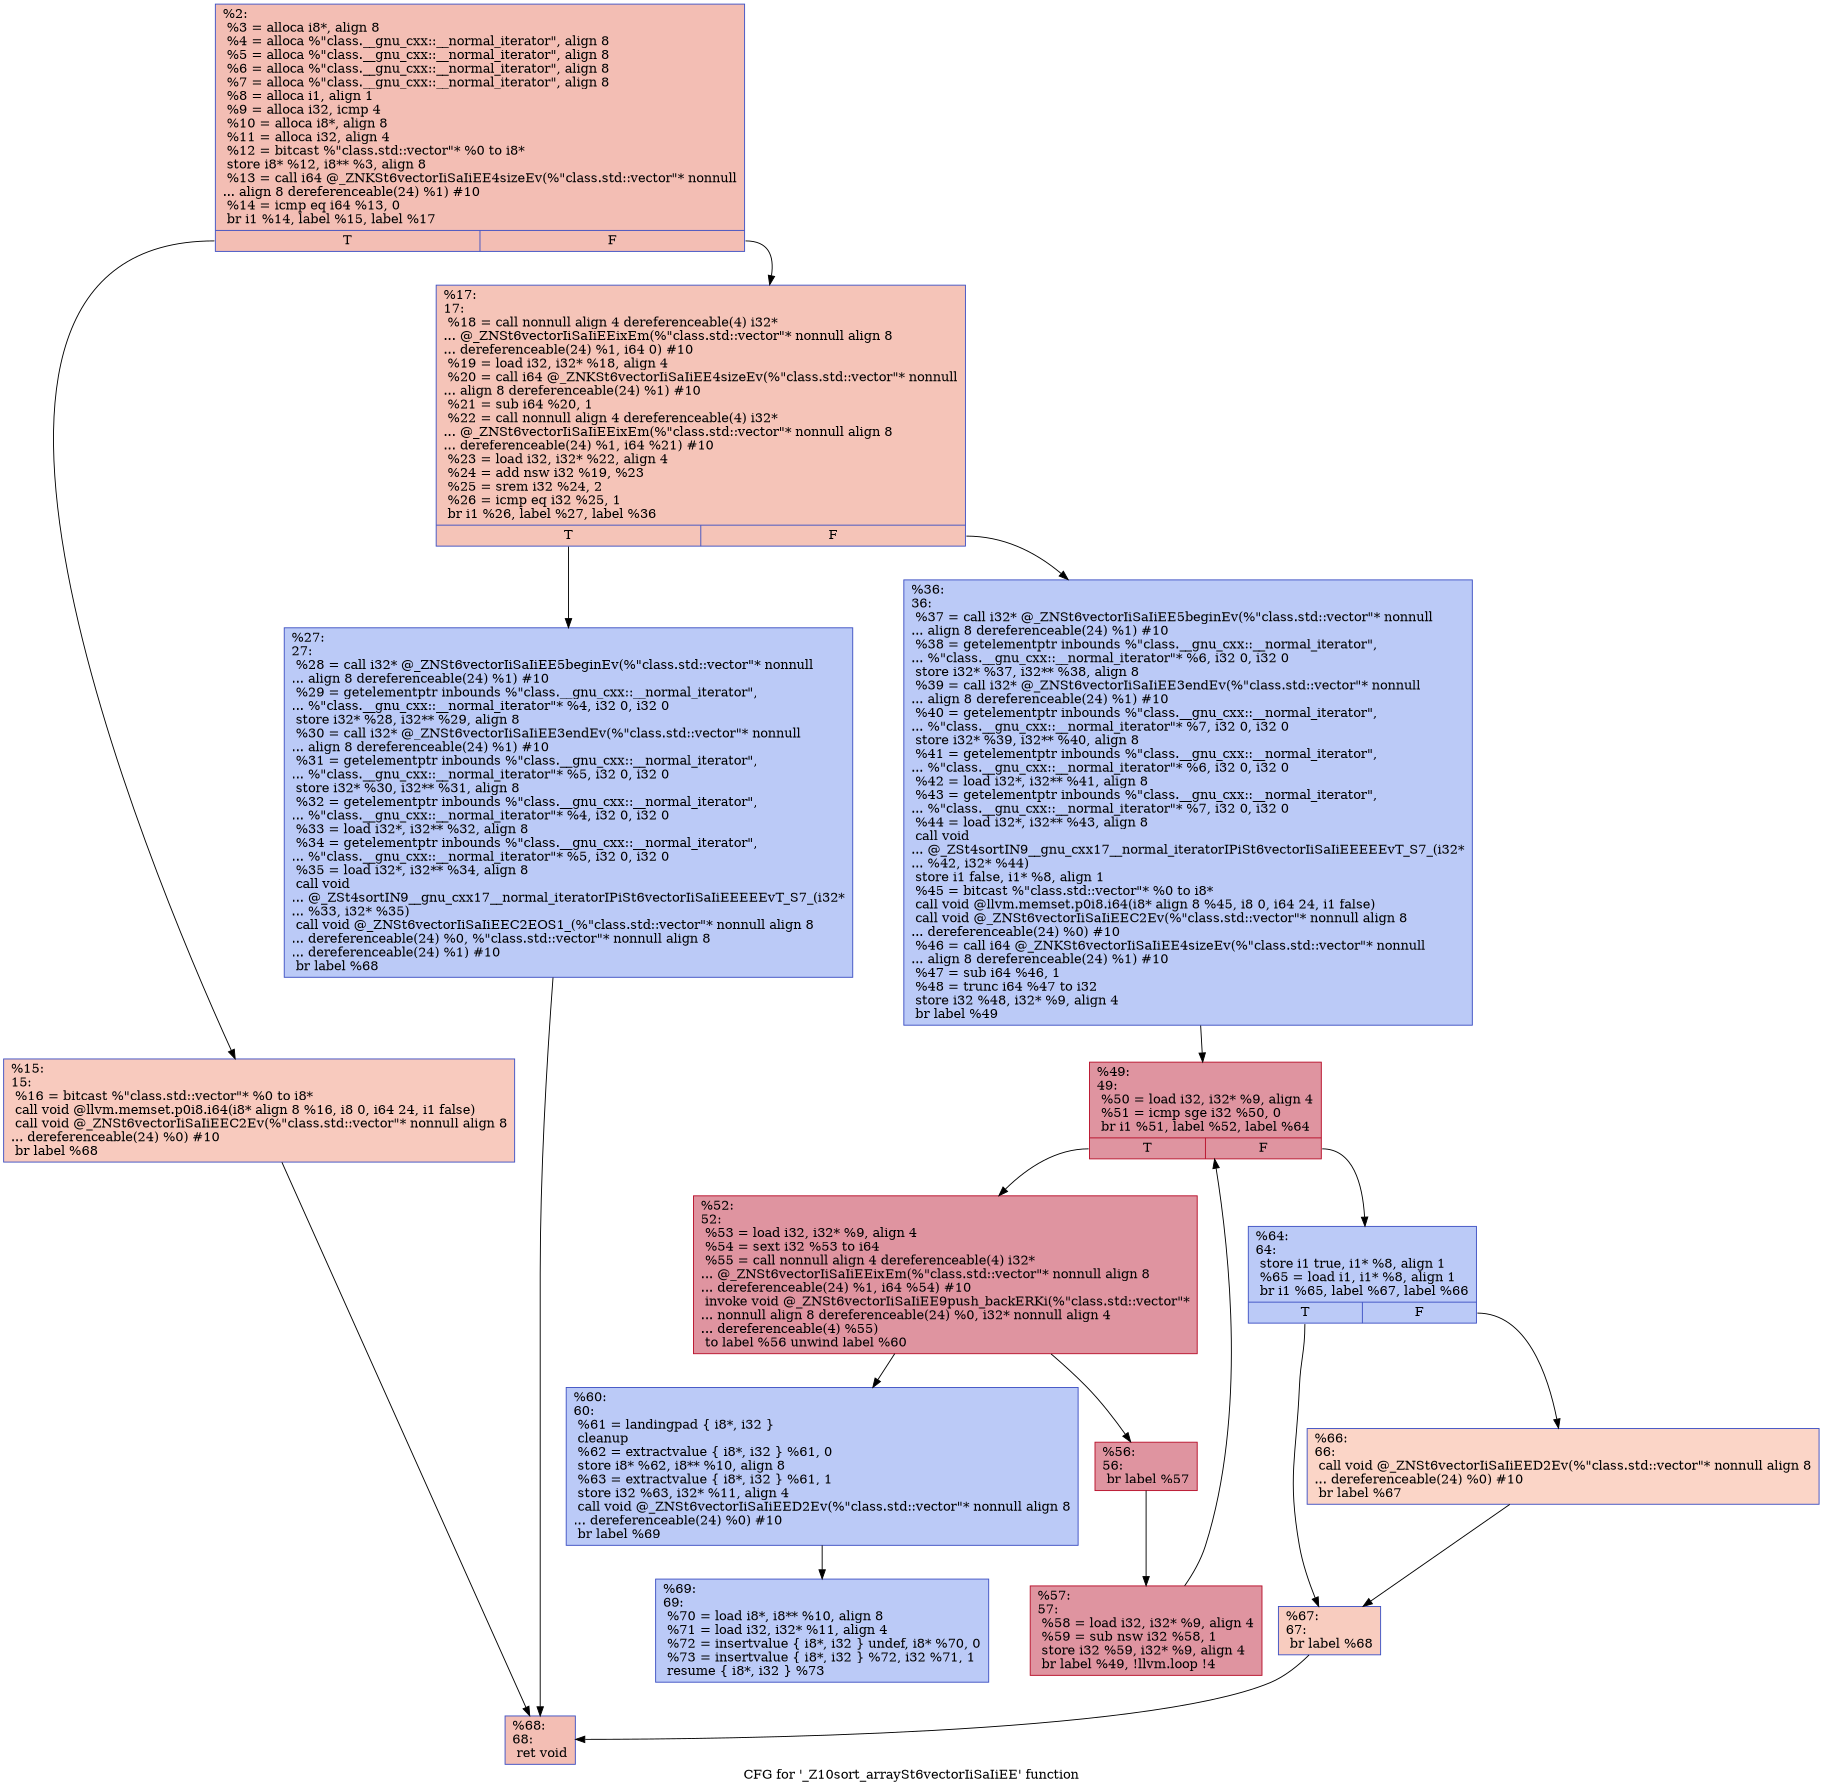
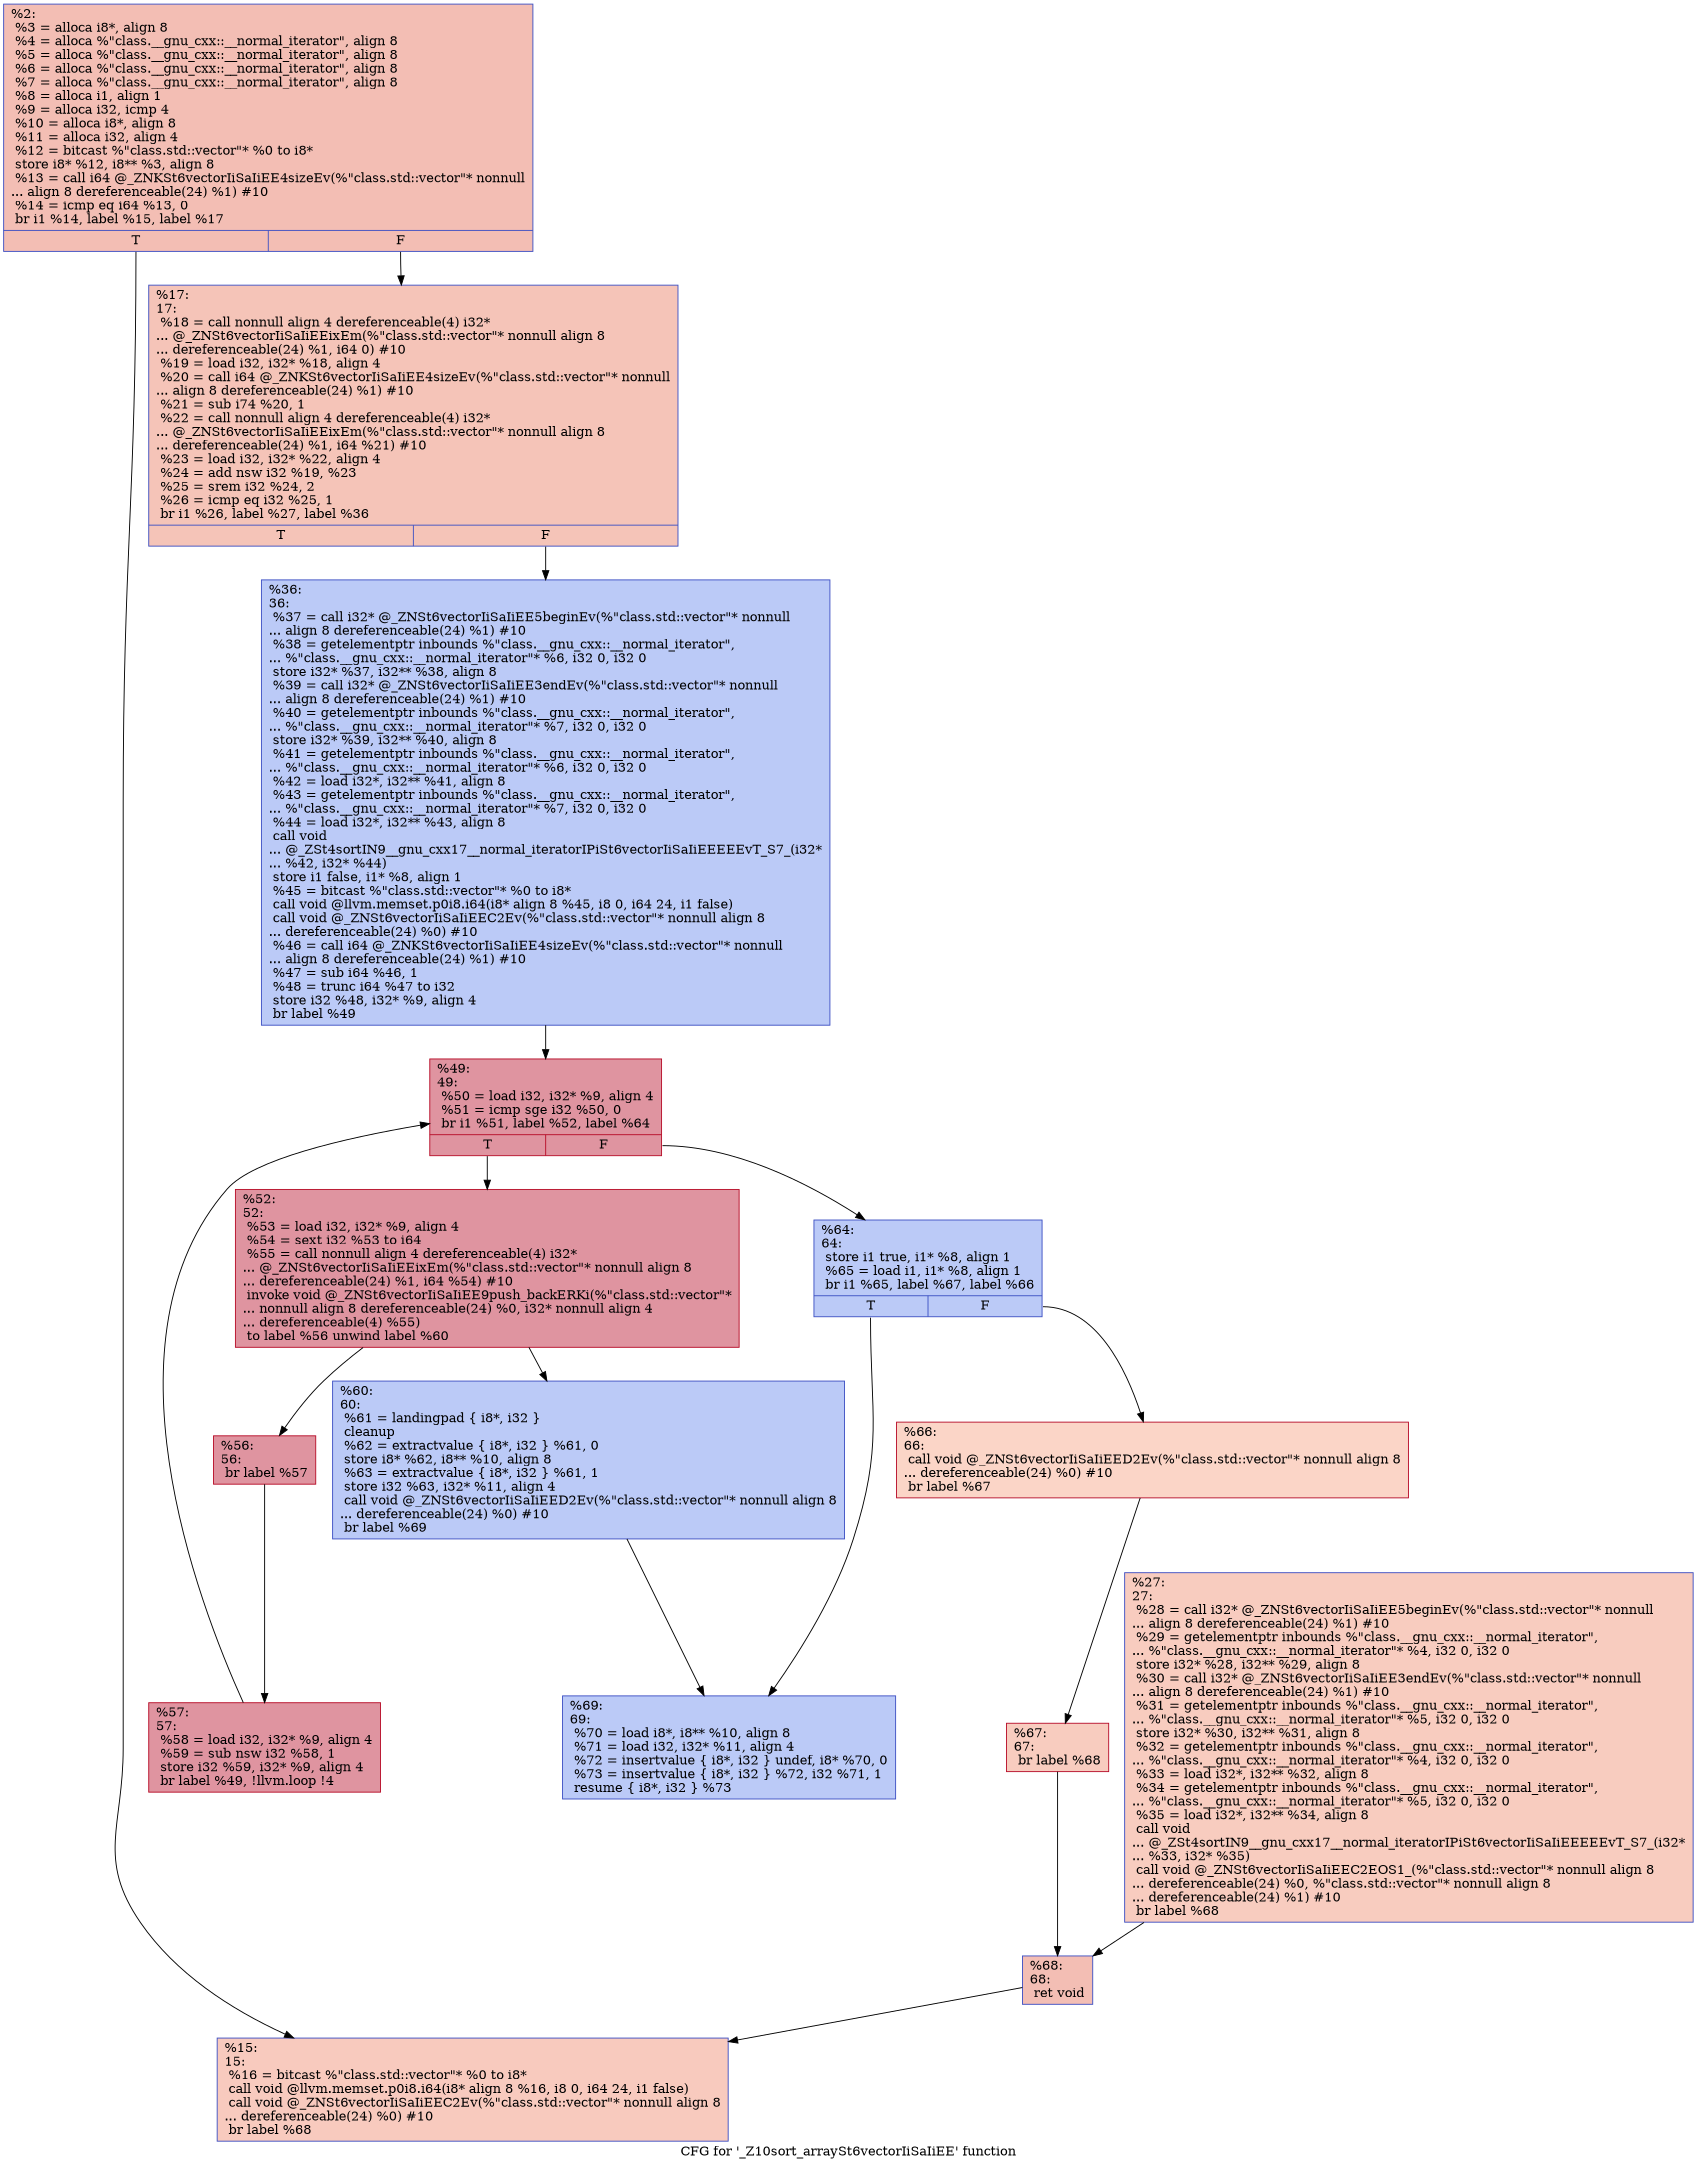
(518, 405) -> (231, 405)
(568, 583) -> none
(568, 803) -> (1409, 1747)
(404, 1435) -> (880, 2014)
(1294, 1462) -> (861, 1513)
(1563, 1466) -> (1152, 1460)
(1330, 1631) -> (1058, 1747)
